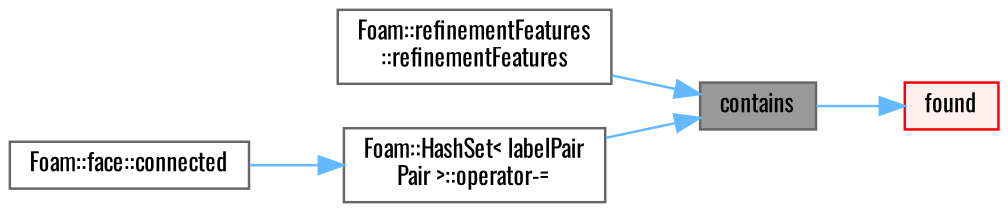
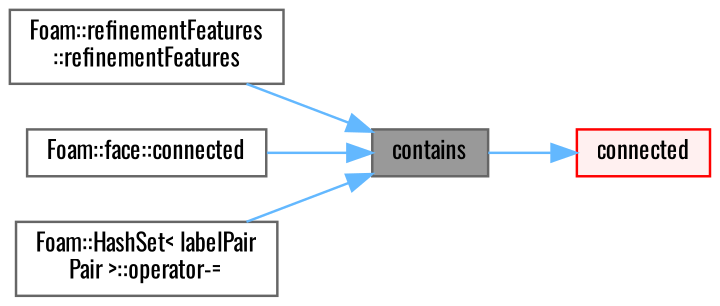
(952, 106) -> (643, 153)
(284, 165) -> (307, 153)
